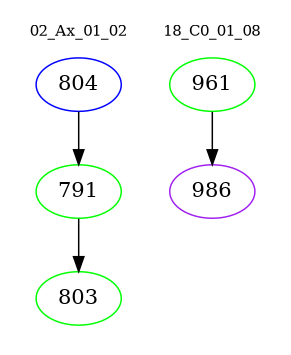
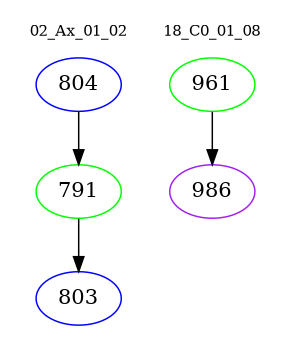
(79, 298) -> (79, 298)
